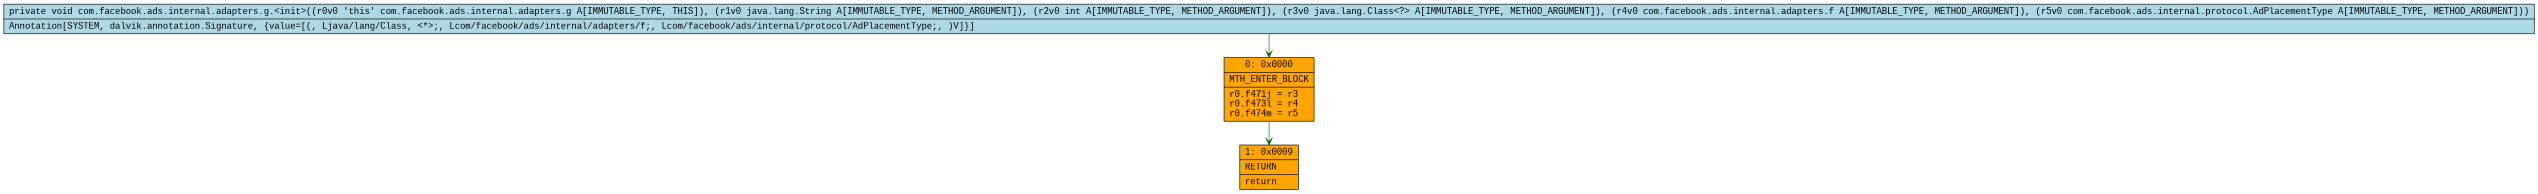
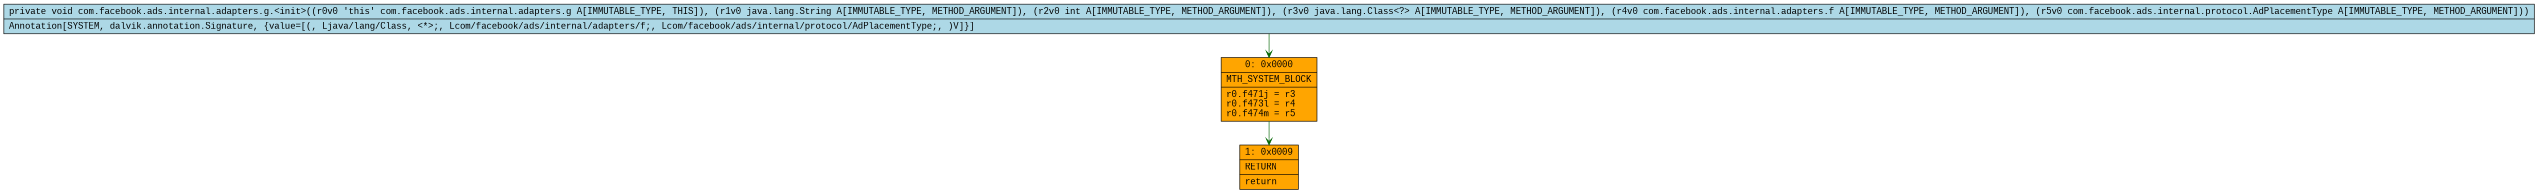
(1269, 79) -> (1269, 79)
